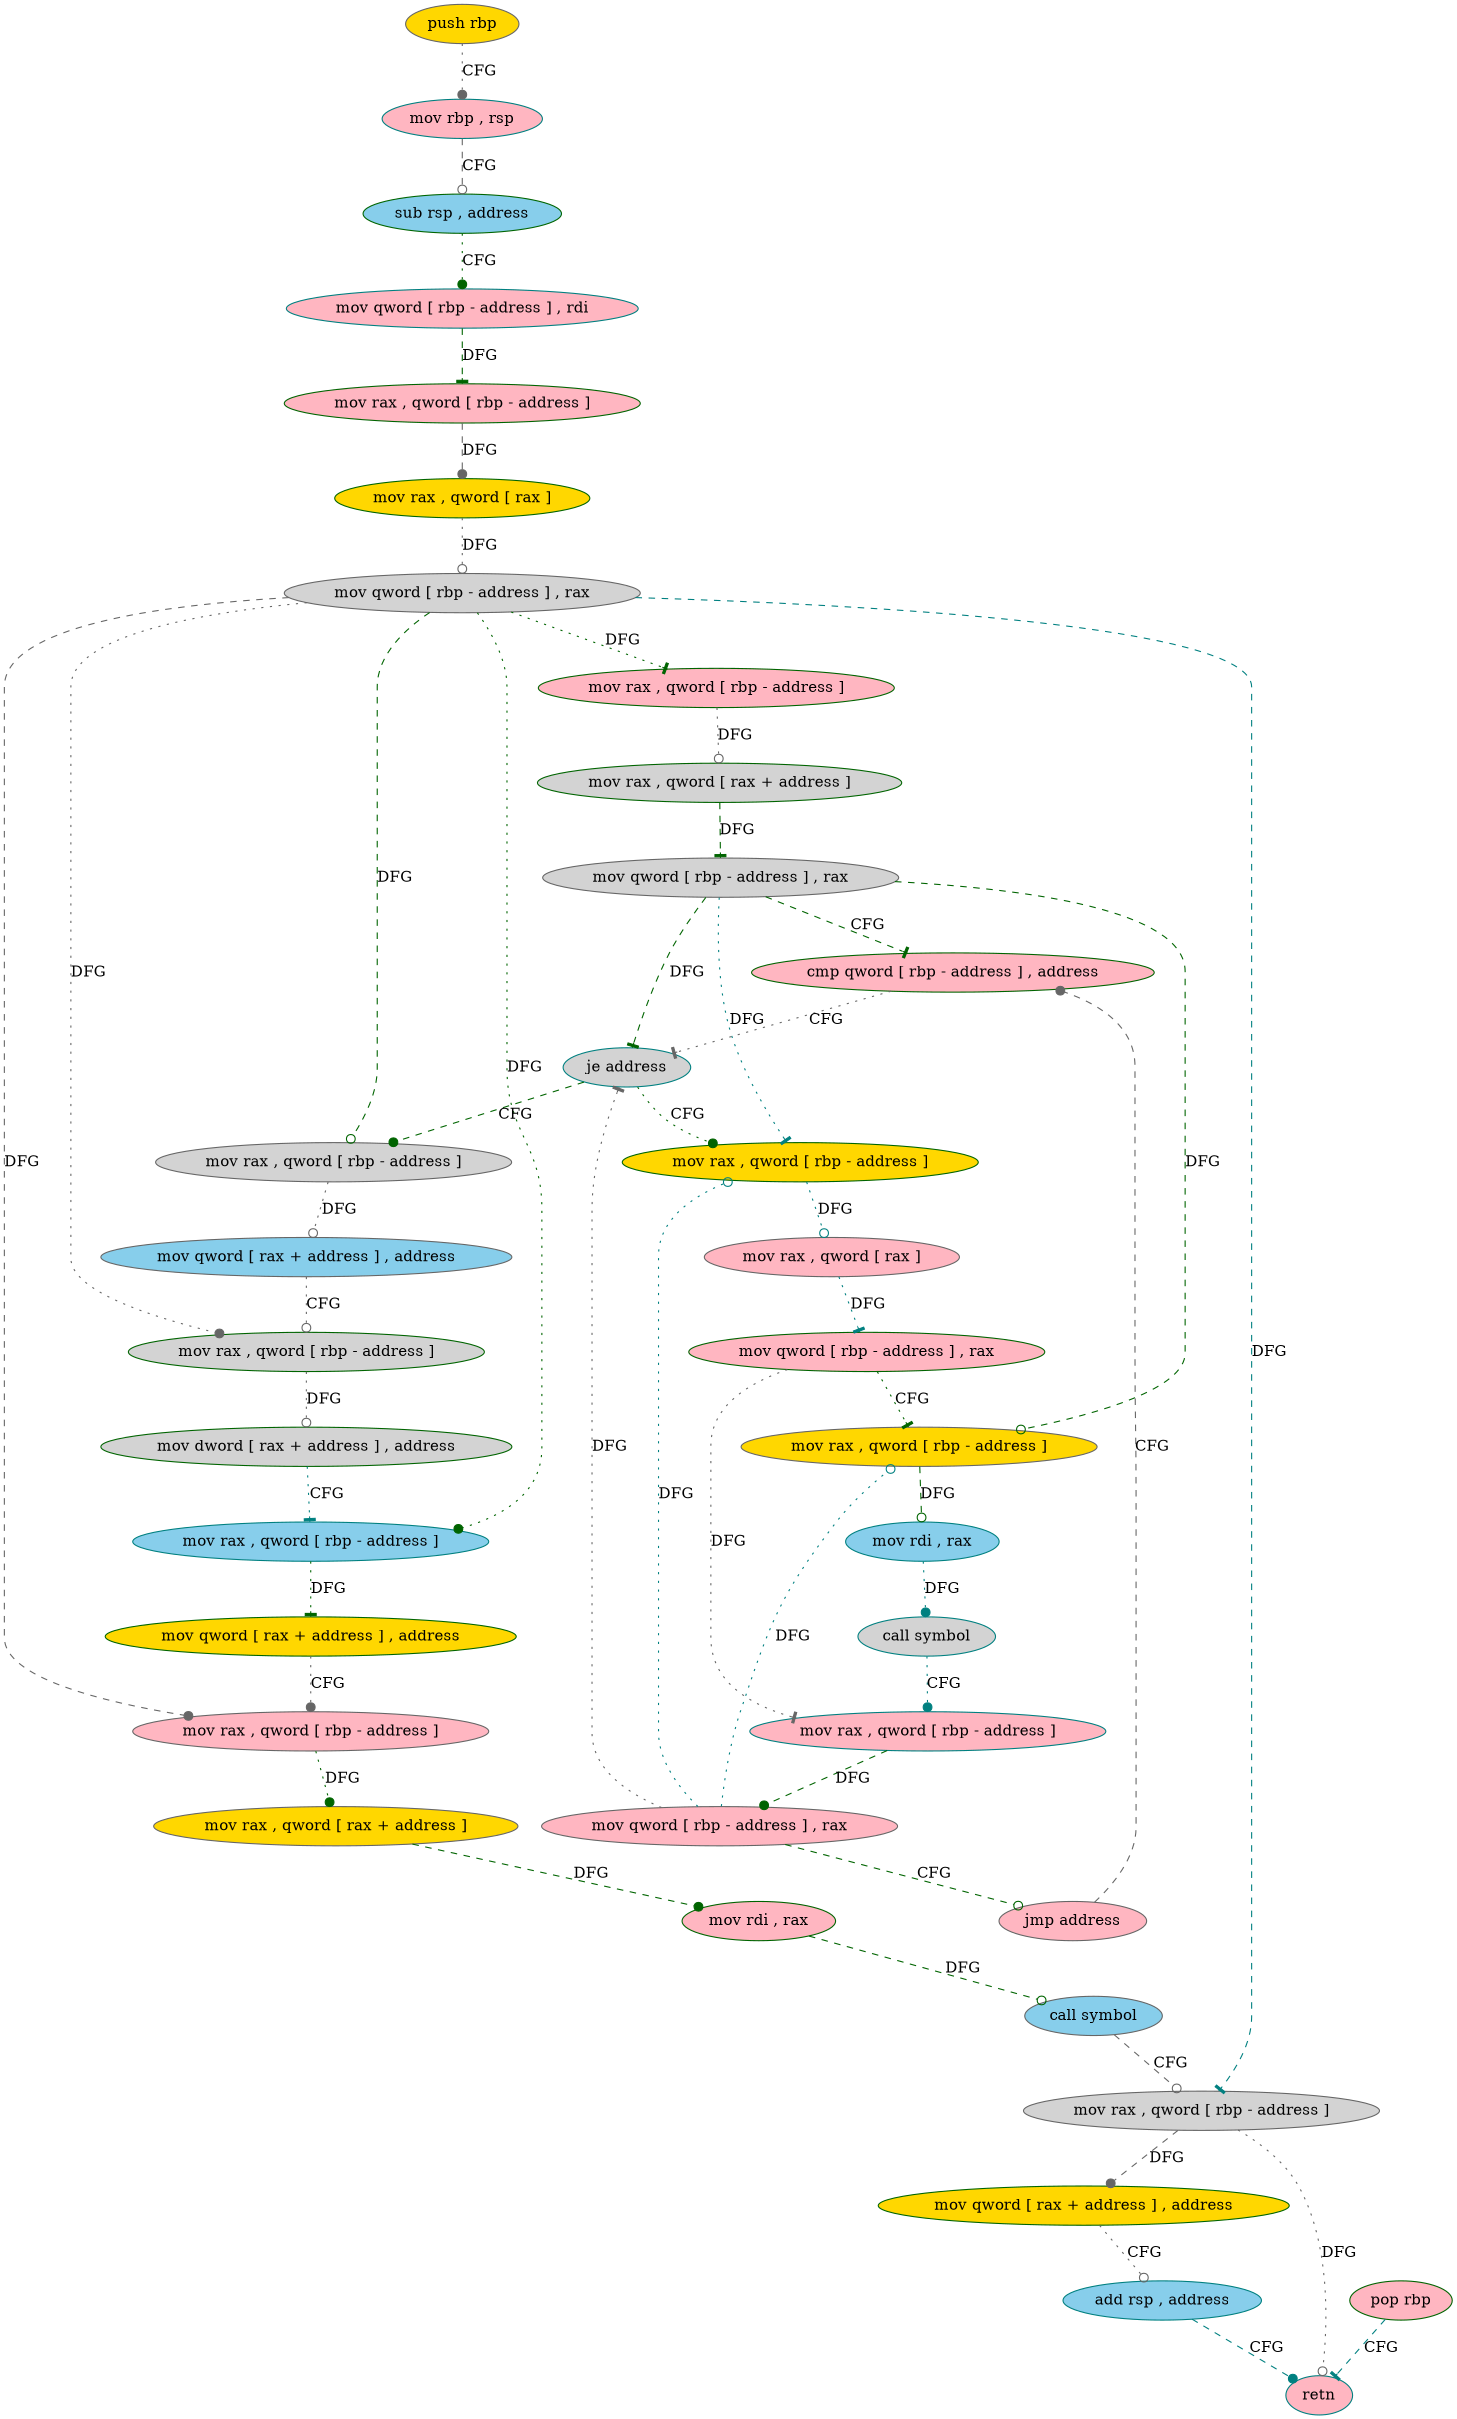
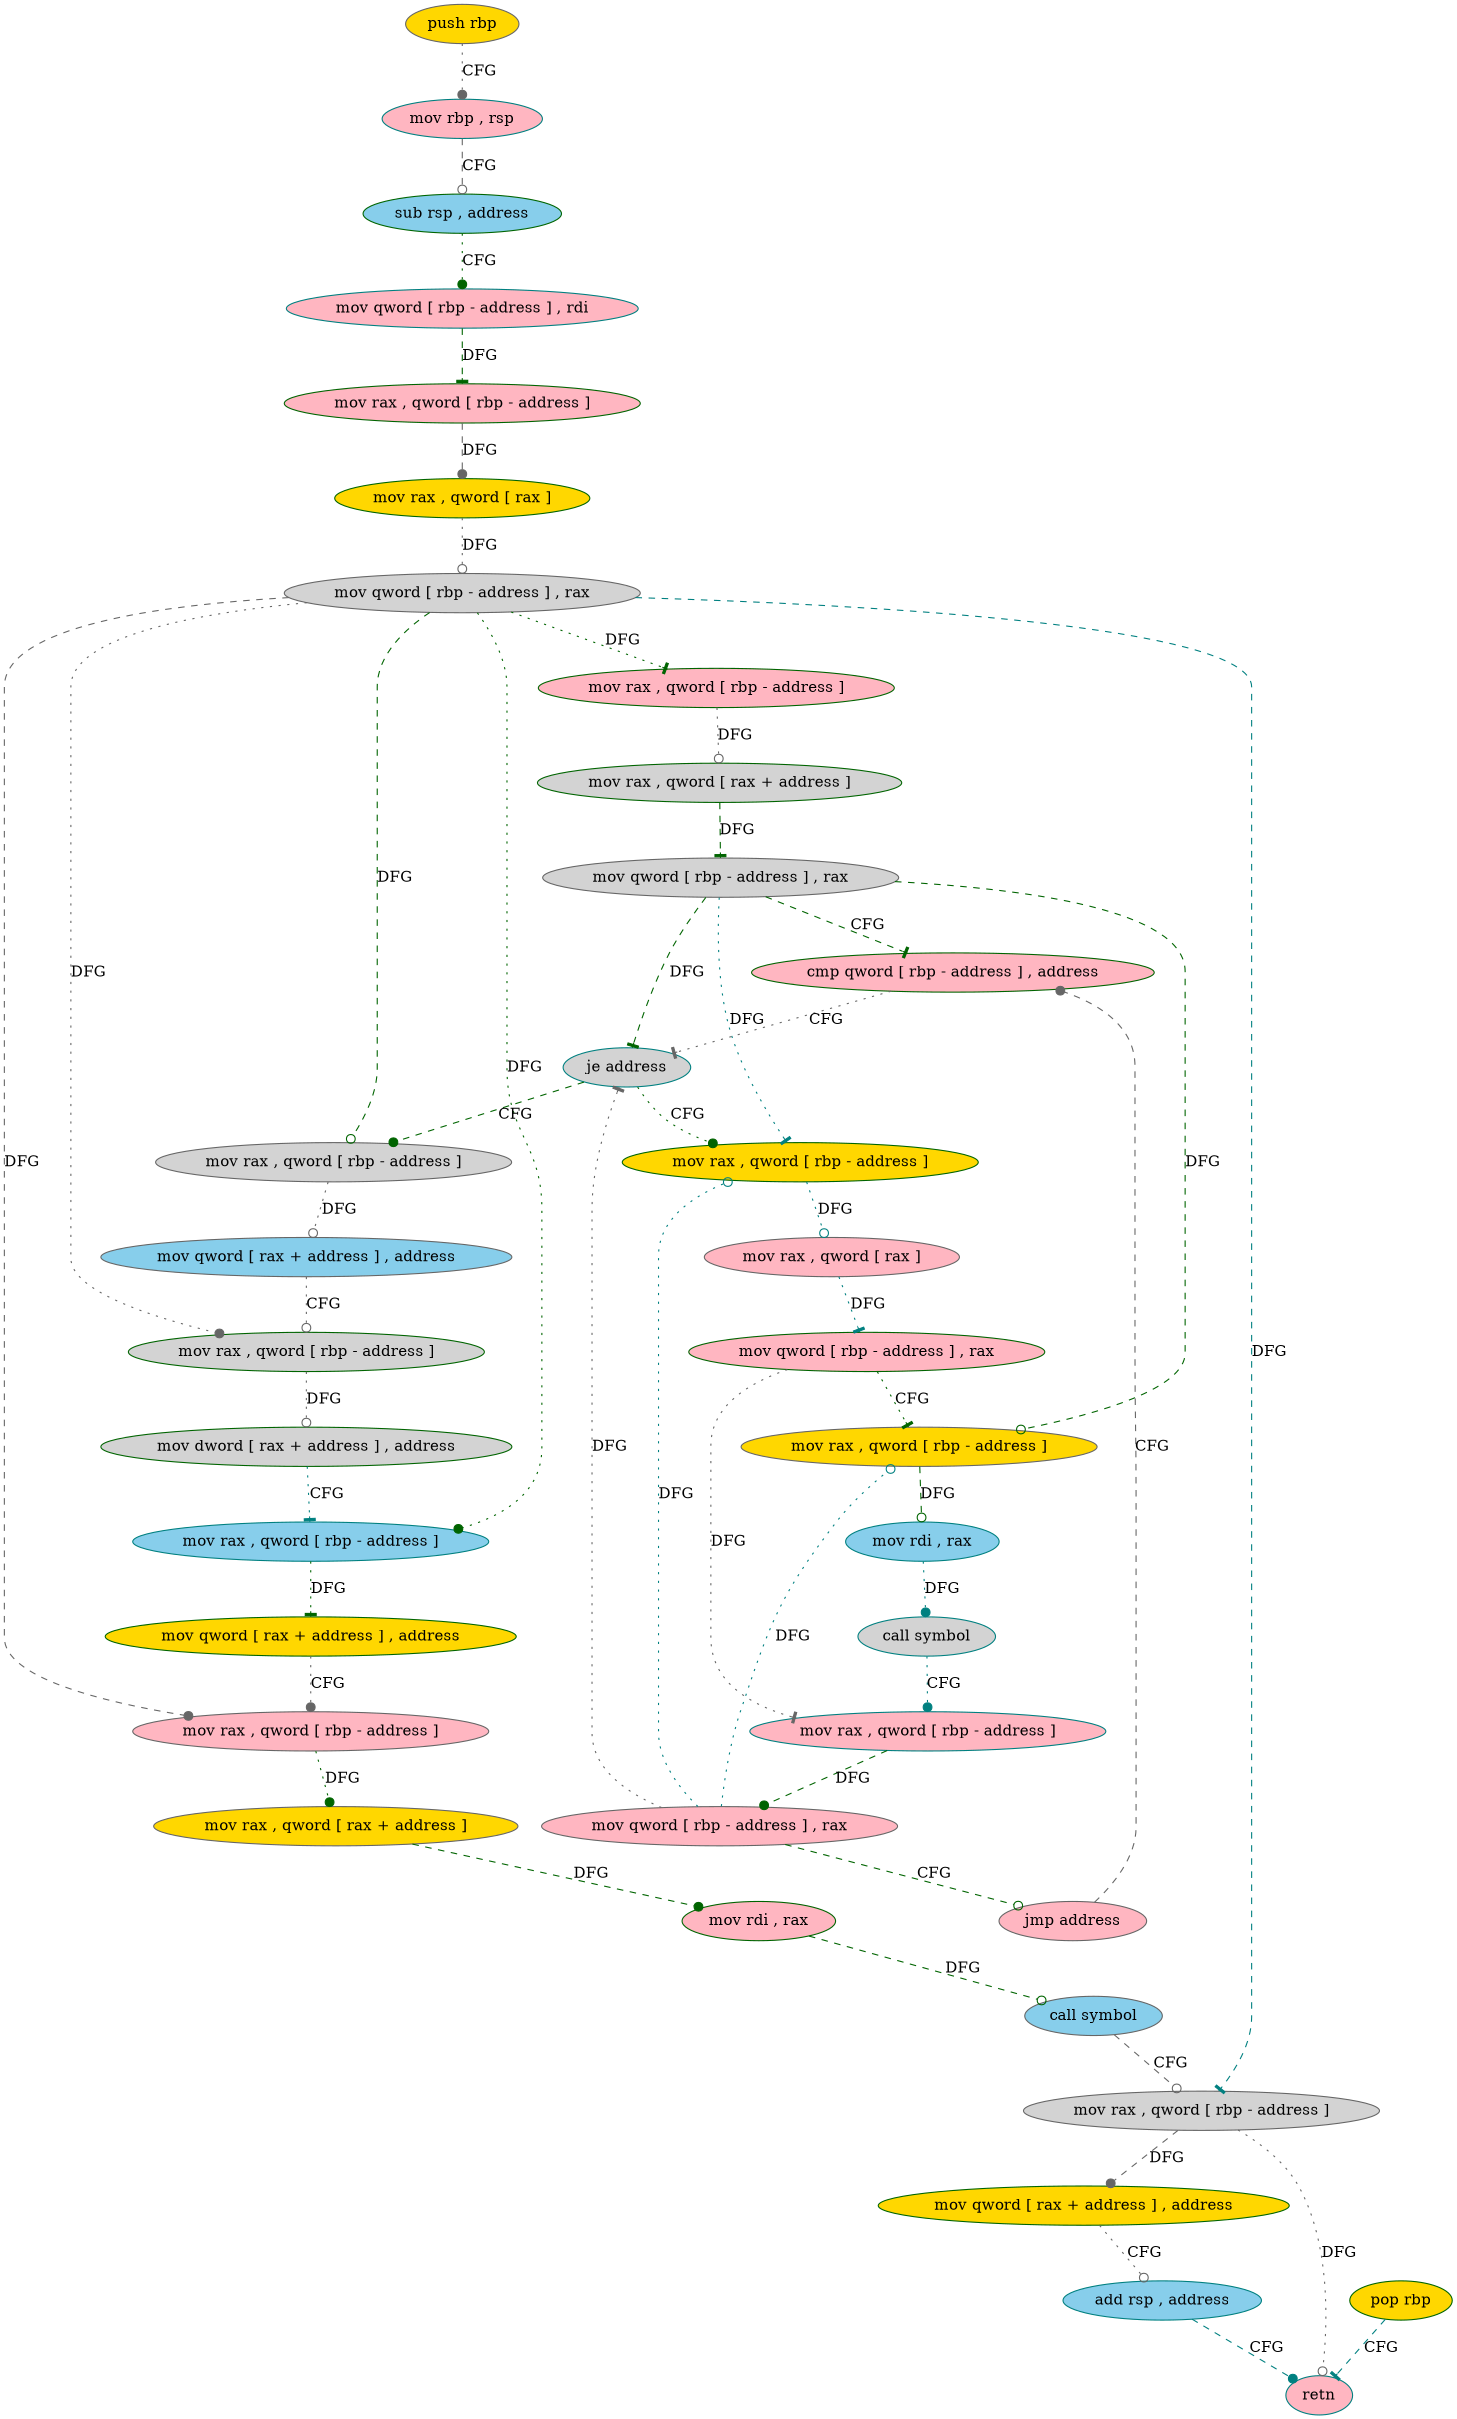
(1401, 2300) -> (1401, 2300)
